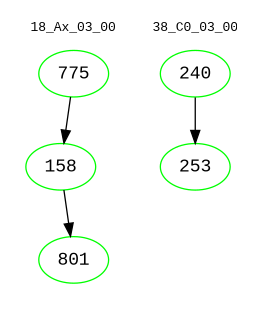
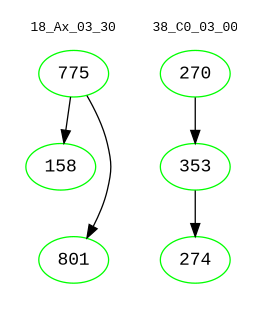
(74, 28) -> (74, 28)
(195, 74) -> (195, 74)
(195, 167) -> (195, 167)
(66, 207) -> (110, 160)
none -> (195, 260)
